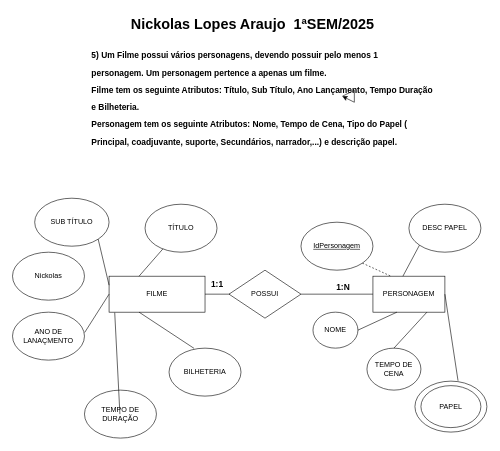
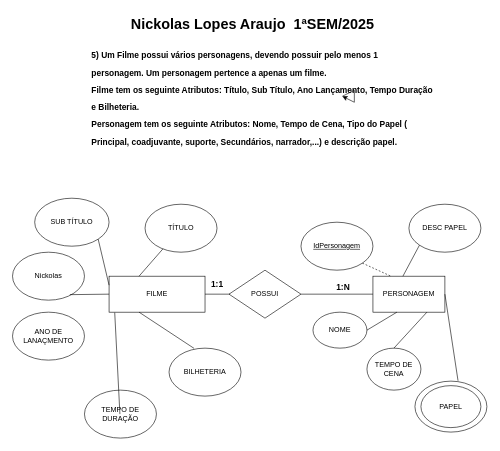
none -> (89, 295)
(97, 313) -> none
(335, 330) -> (340, 330)
